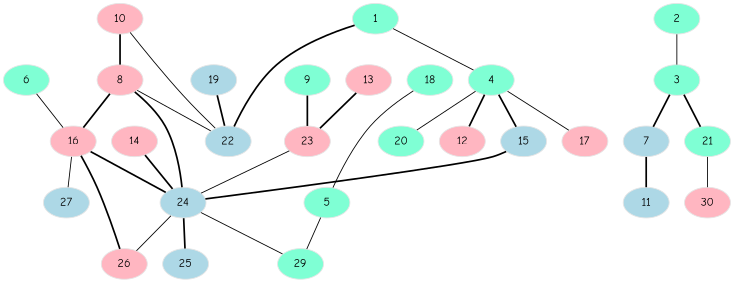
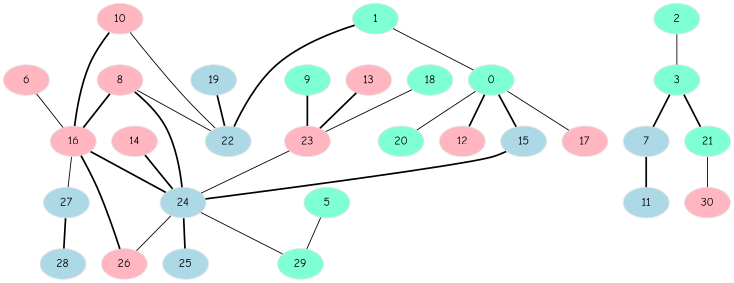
(120, 49) -> (85, 77)
(26, 80) -> (26, 80)
(491, 80) -> (491, 80)
(365, 132) -> (369, 111)
none -> (63, 264)
